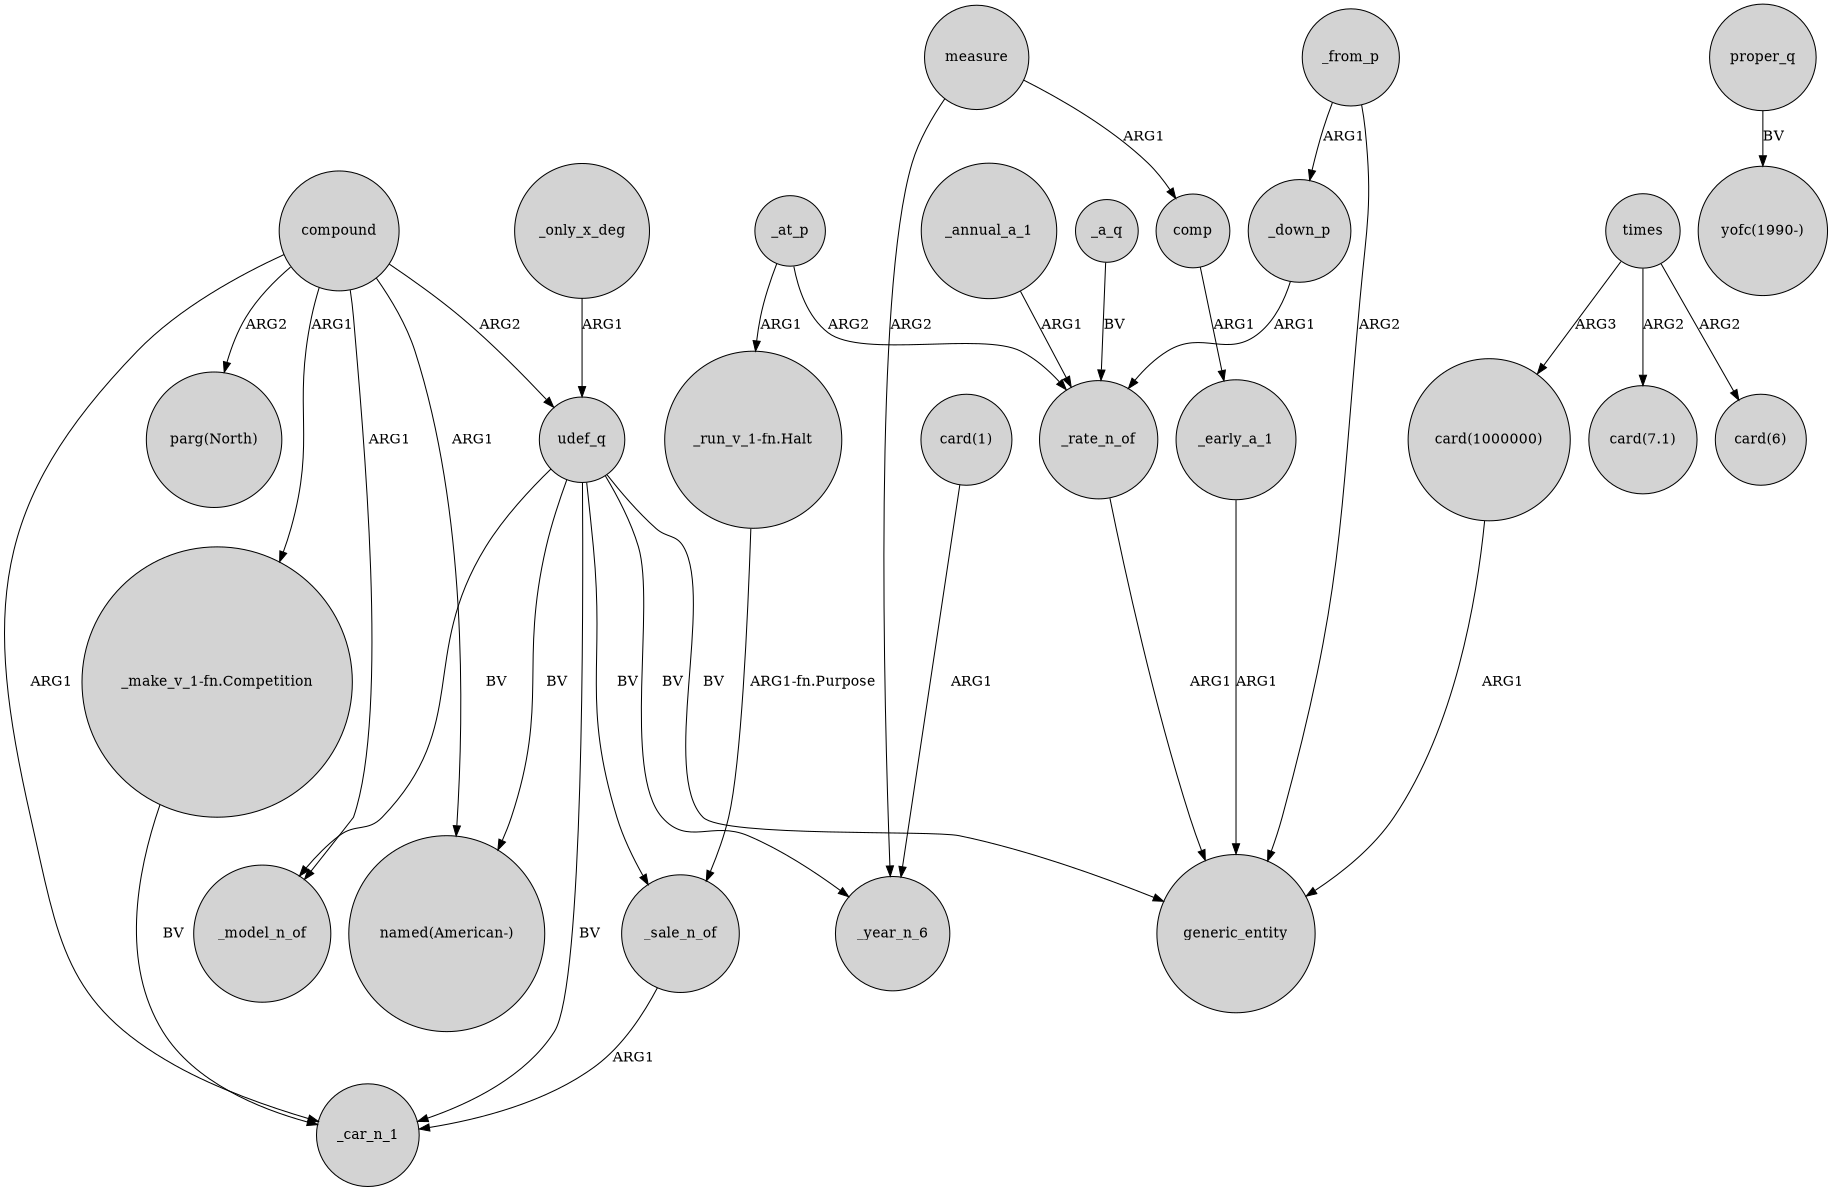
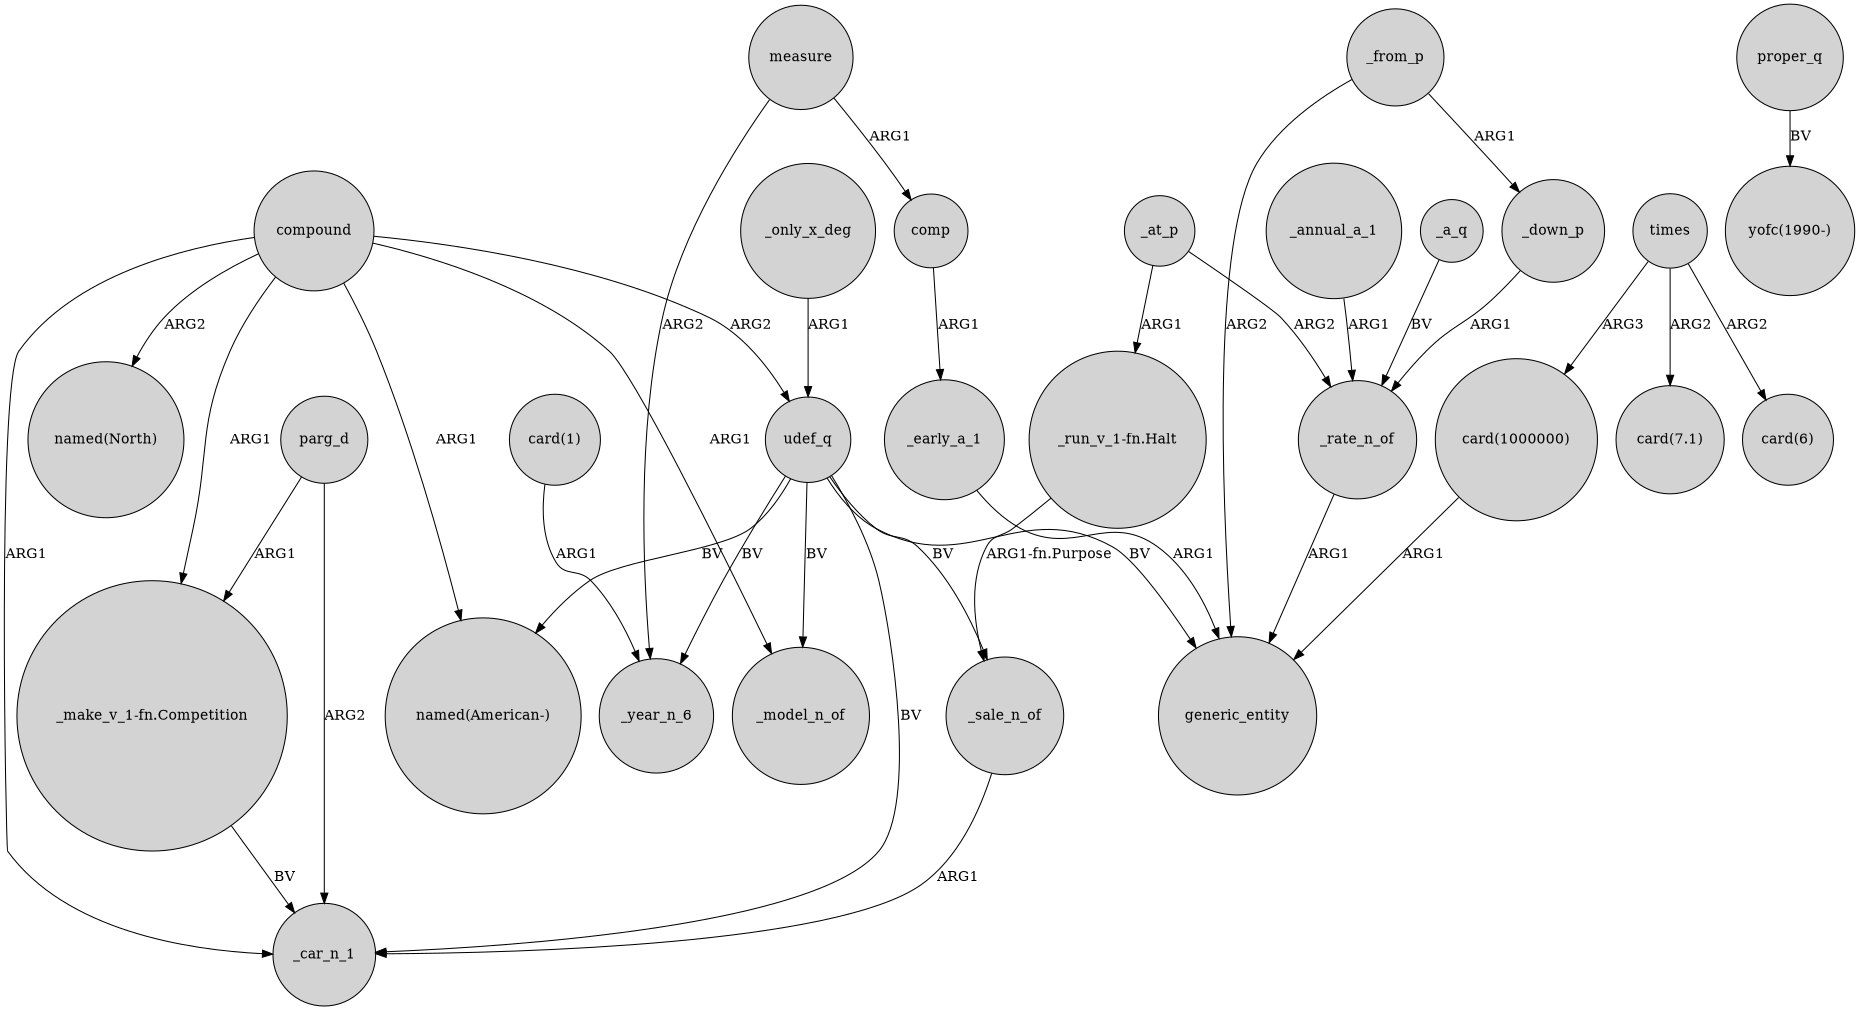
(214, 440) -> (106, 440)
none -> (324, 440)
